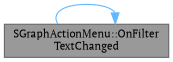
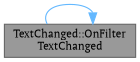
(87, 41) -> (70, 41)
